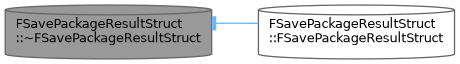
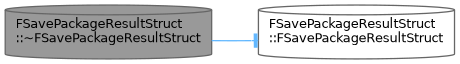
(238, 23) -> (232, 41)
